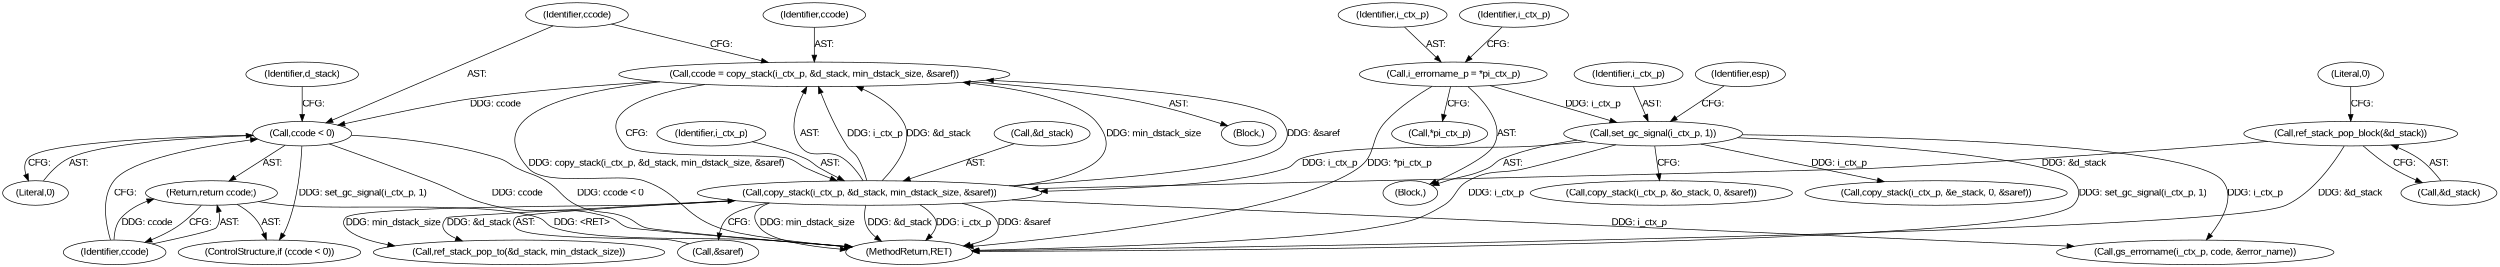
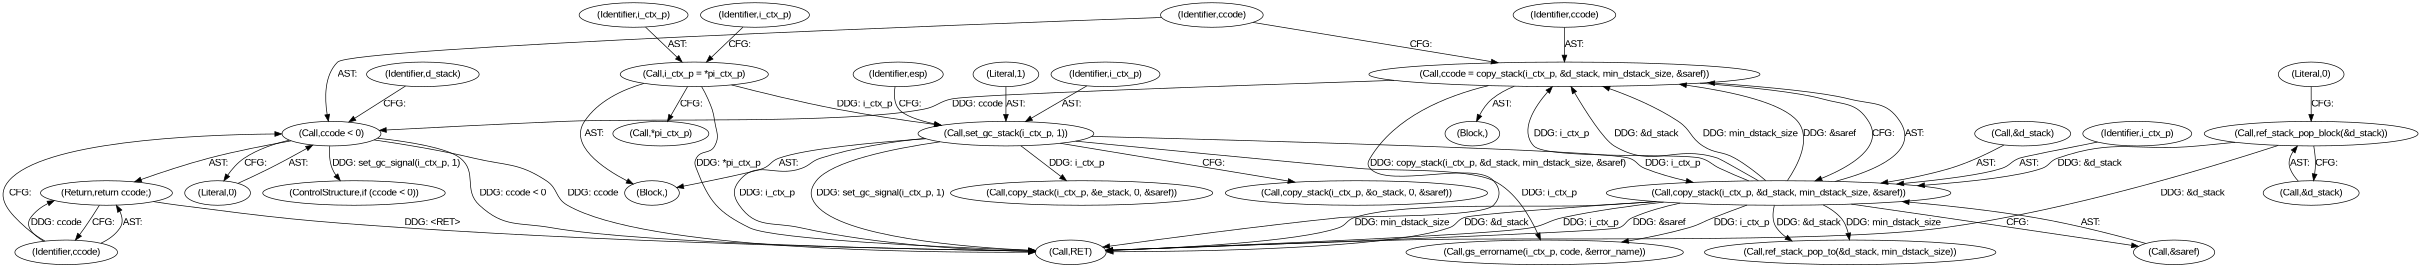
none -> (1006, 74)
(1453, 74) -> (694, 74)
(1653, 134) -> (1006, 134)
(253, 216) -> none
(909, 252) -> (1071, 252)
